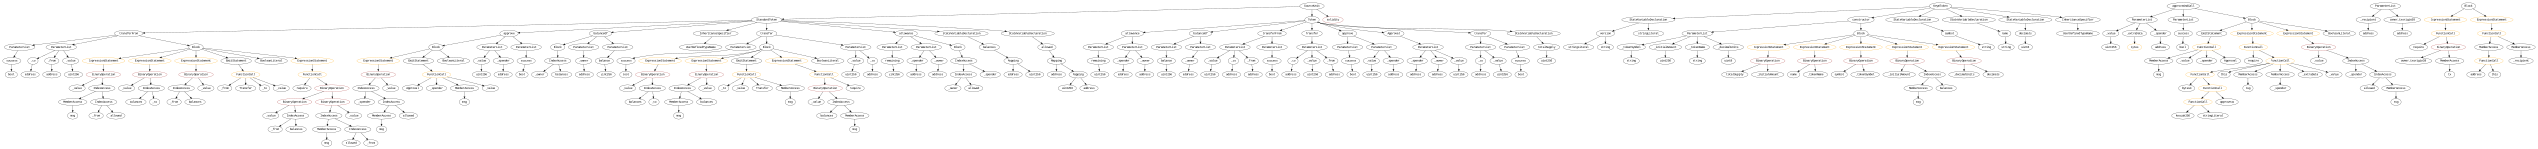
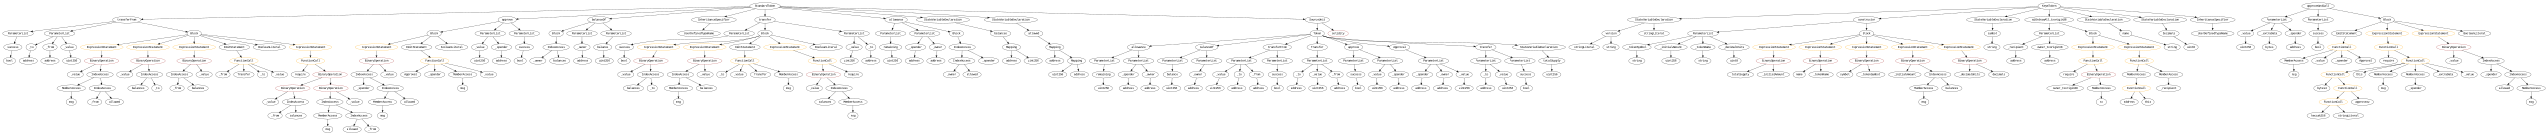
(1042, 13) -> (1042, 13)
none -> (2049, 20)
(2135, 47) -> (2269, 47)
